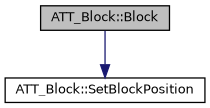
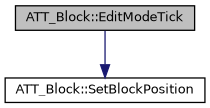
(105, 18) -> (105, 18)
